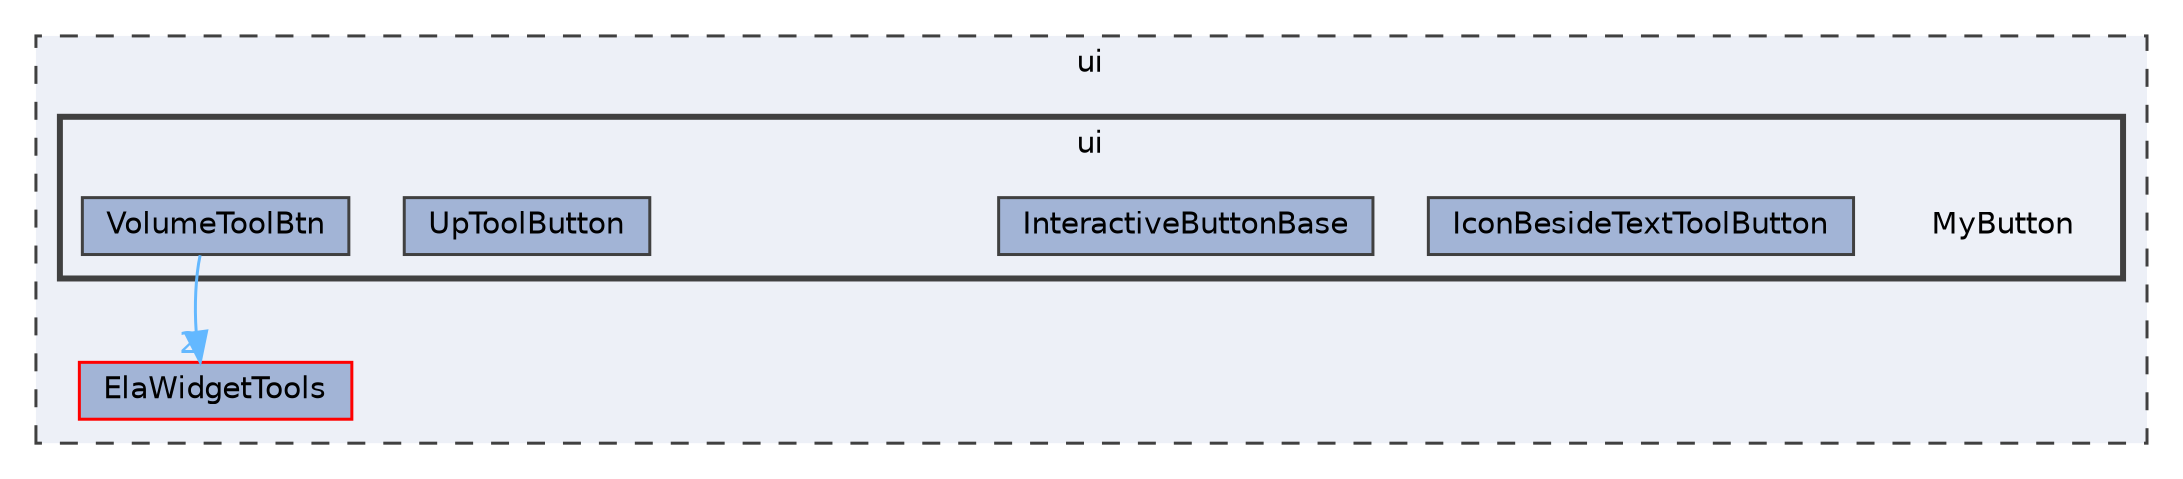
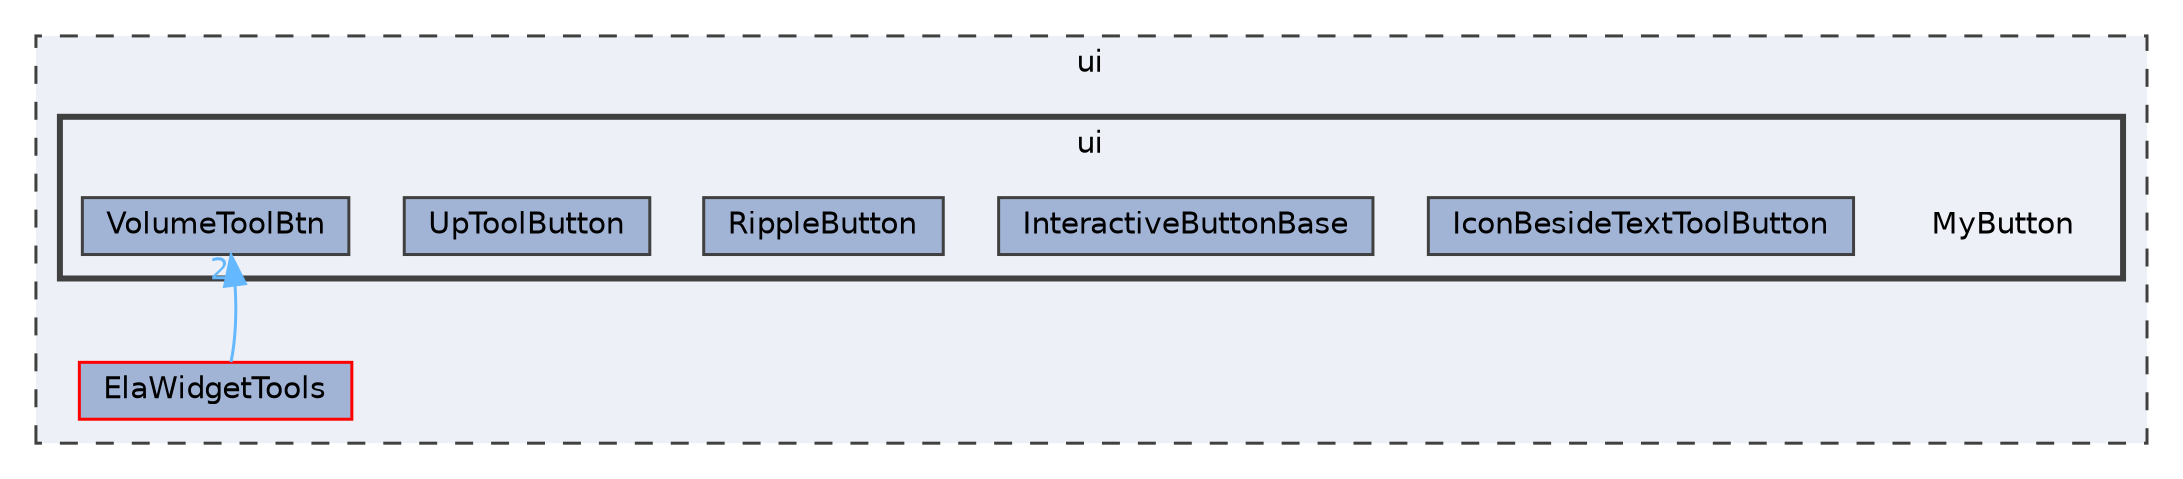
none -> (823, 226)
(196, 297) -> (235, 324)
